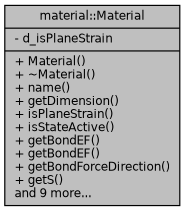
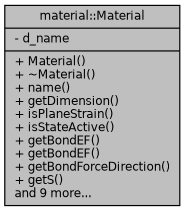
(64, 39) -> (42, 39)
